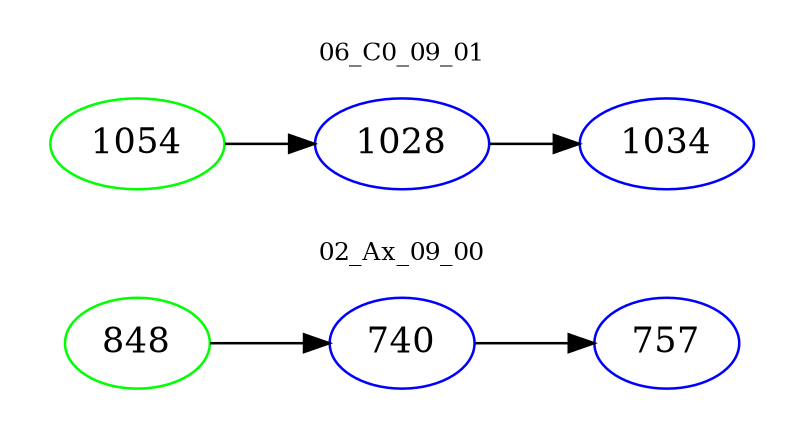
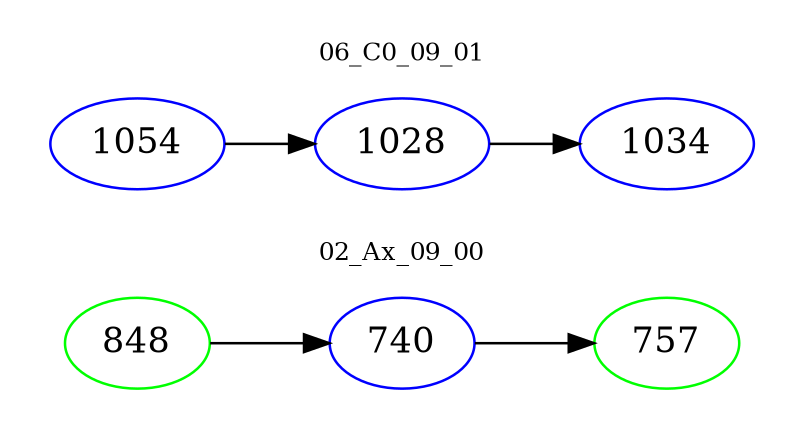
(137, 144) -> (137, 144)
(667, 343) -> (667, 343)
